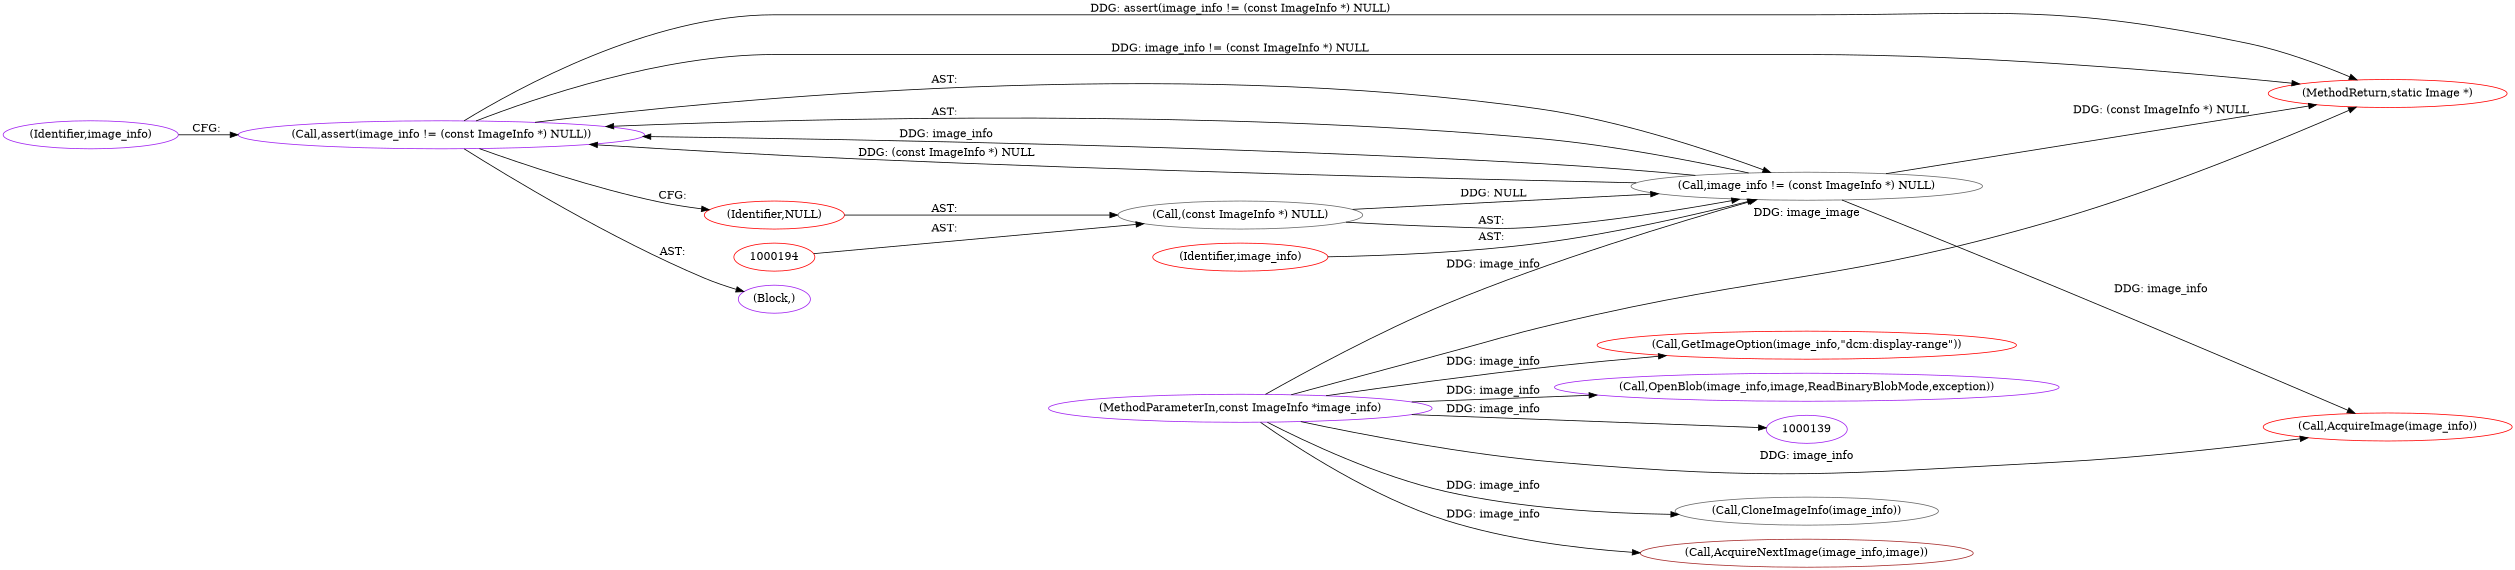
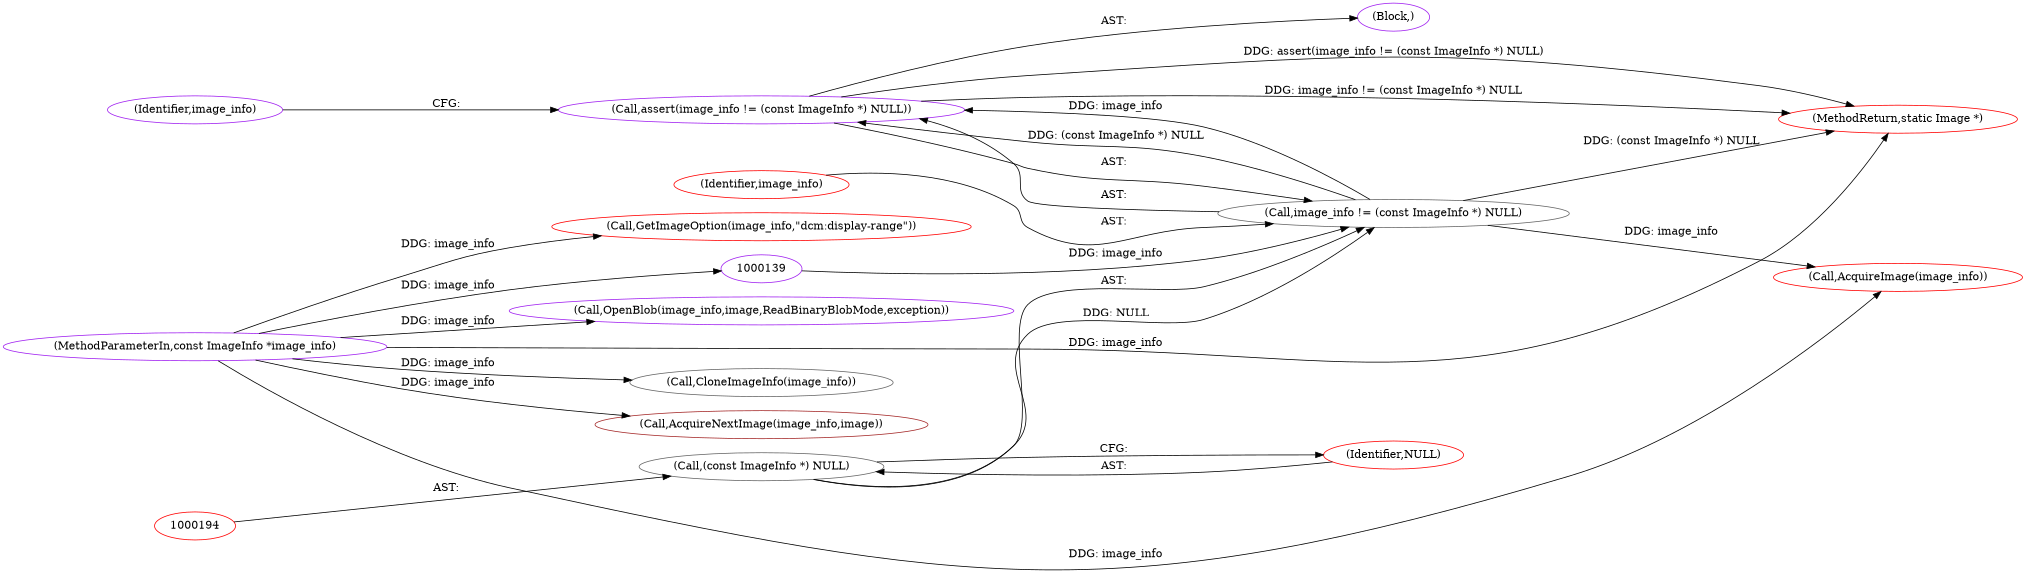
(589, 184) -> (1096, 456)
(1807, 213) -> (1116, 343)
(1501, 282) -> (1073, 271)
